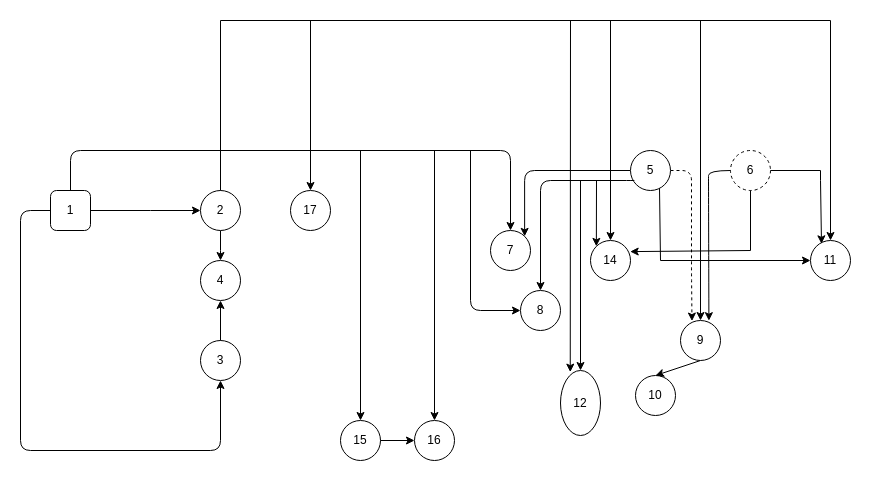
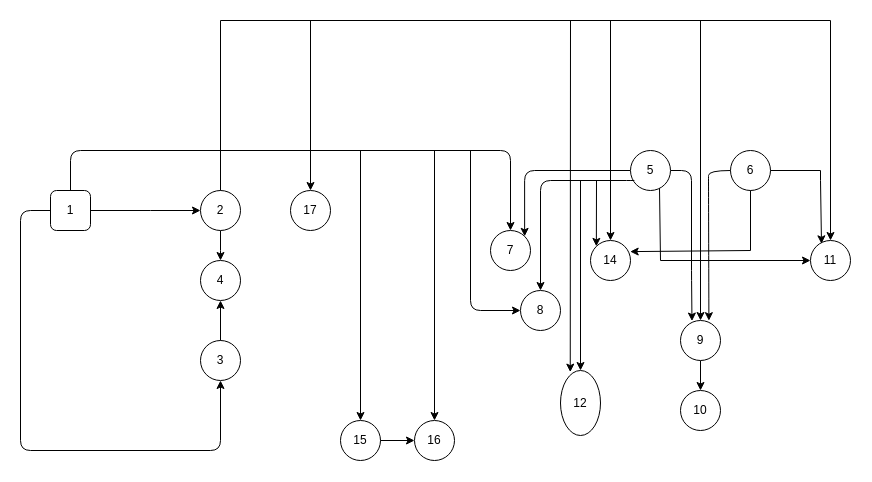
(751, 171) -> (751, 171)
(692, 238) -> (692, 238)
(656, 396) -> (701, 411)
